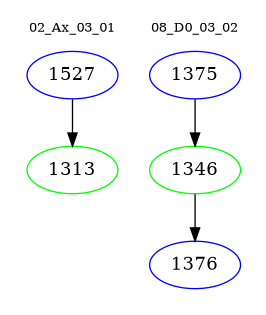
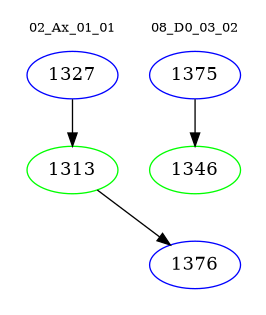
(72, 28) -> (72, 28)
(72, 75) -> (72, 75)
(195, 211) -> (129, 214)
